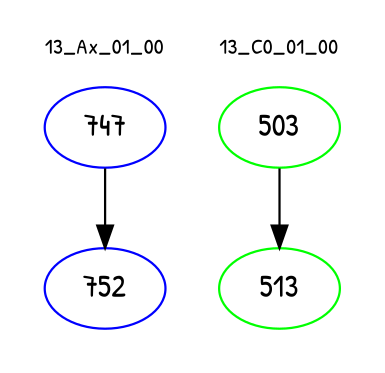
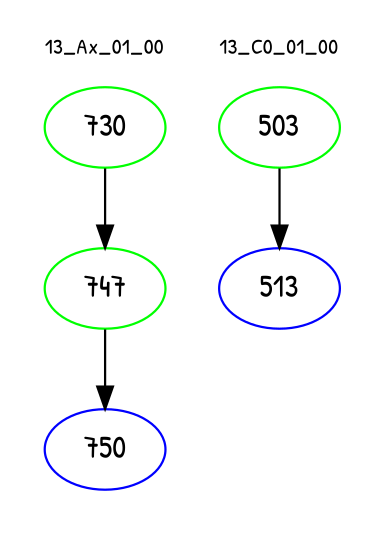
(105, 127) -> (105, 288)
none -> (105, 127)
(105, 288) -> (105, 449)
(280, 288) -> (280, 288)
